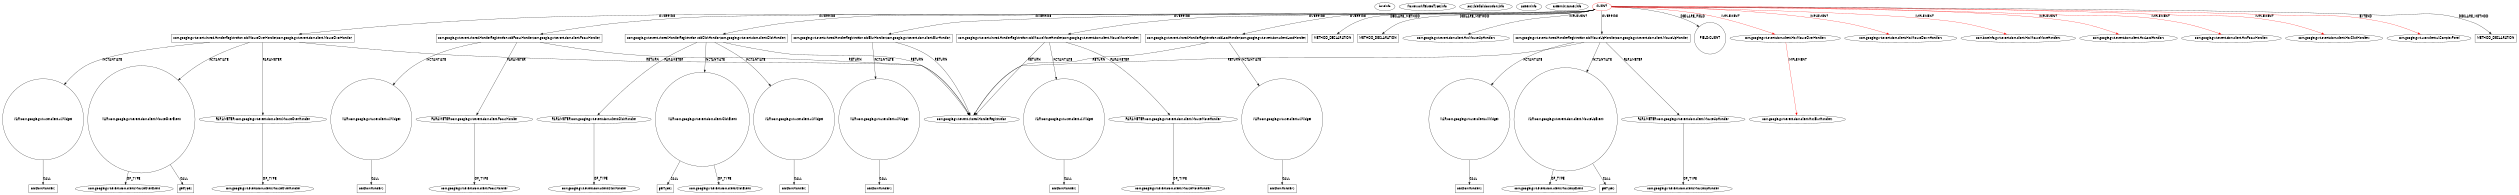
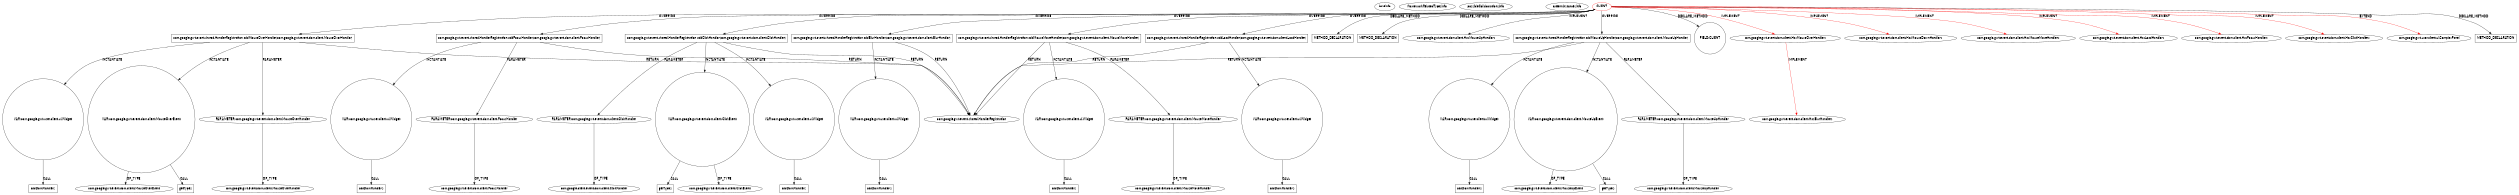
(1529, 7) -> none
(1693, 17) -> (1693, 17)
(2018, 38) -> (2018, 38)
(594, 189) -> (594, 189)
